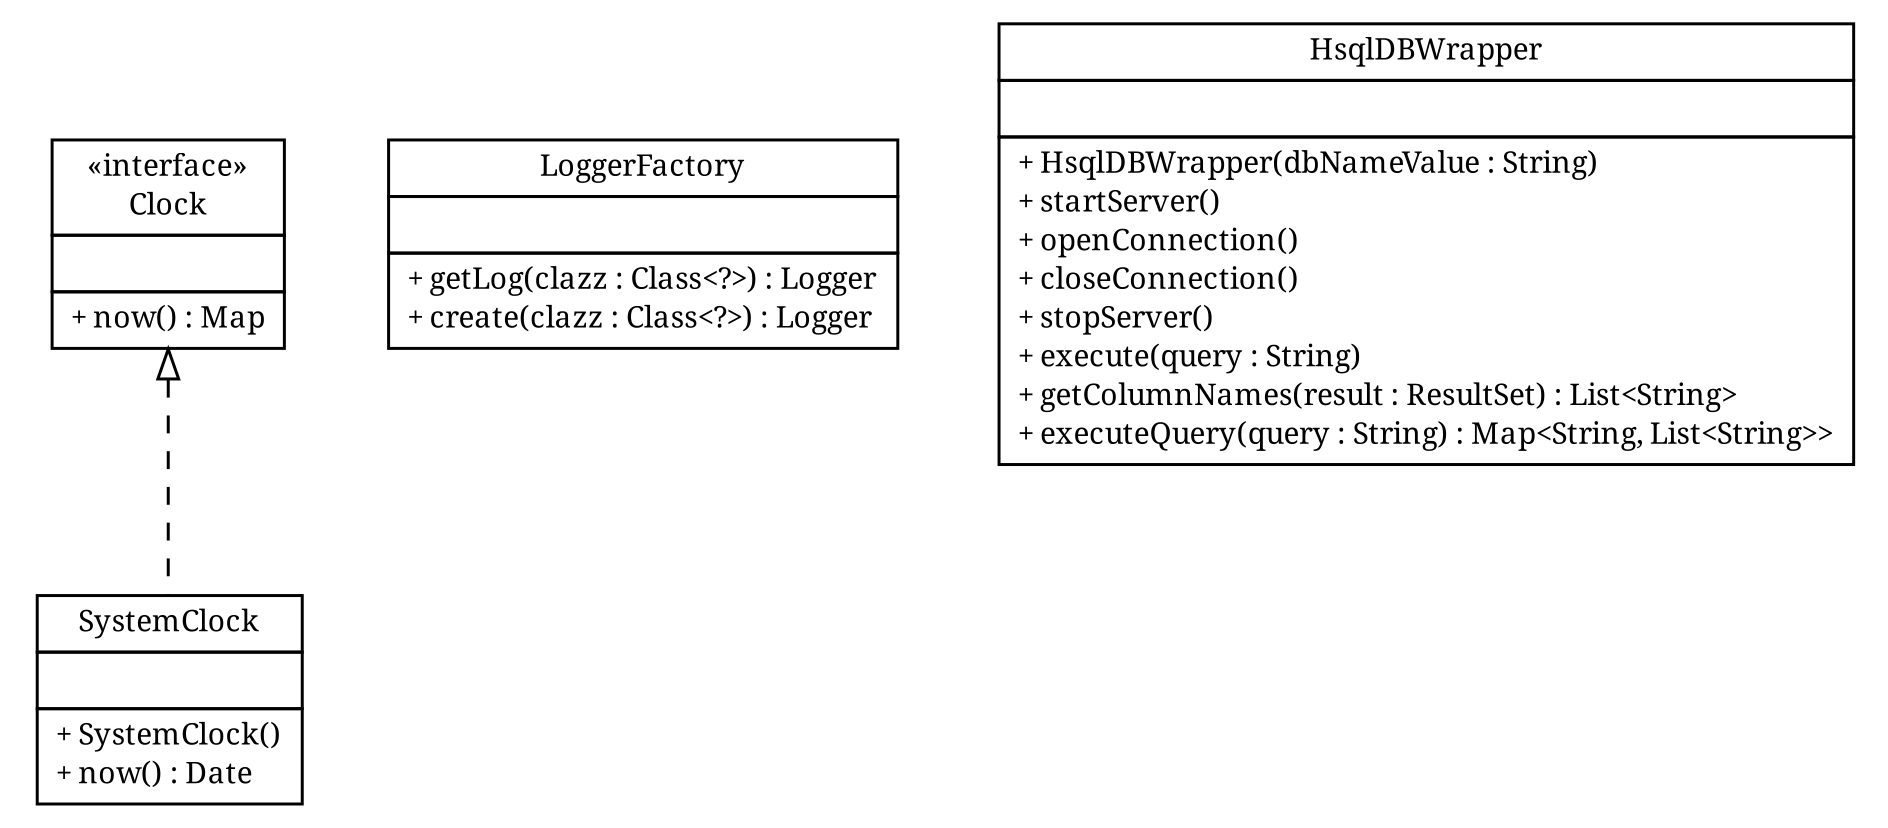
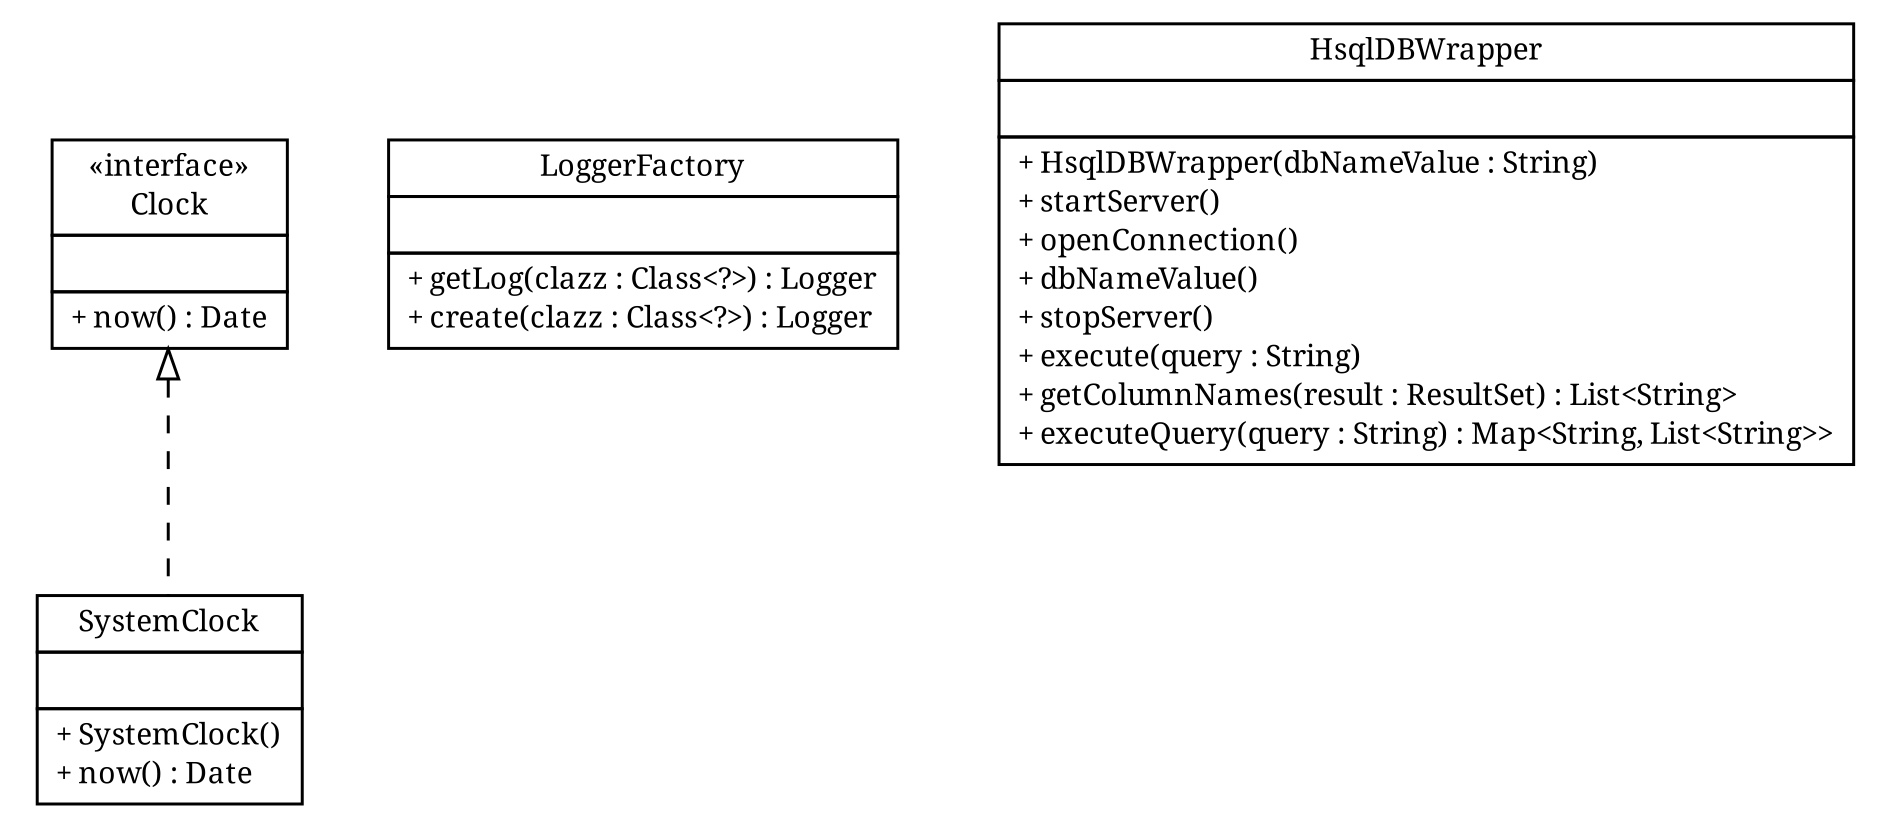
(1160, 280) -> (1139, 280)
(168, 319) -> (170, 319)
